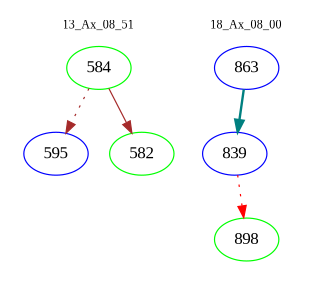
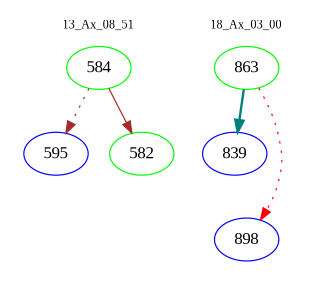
(247, 26) -> (247, 26)
(247, 68) -> (247, 68)
(240, 190) -> (281, 148)
(247, 240) -> (247, 240)
